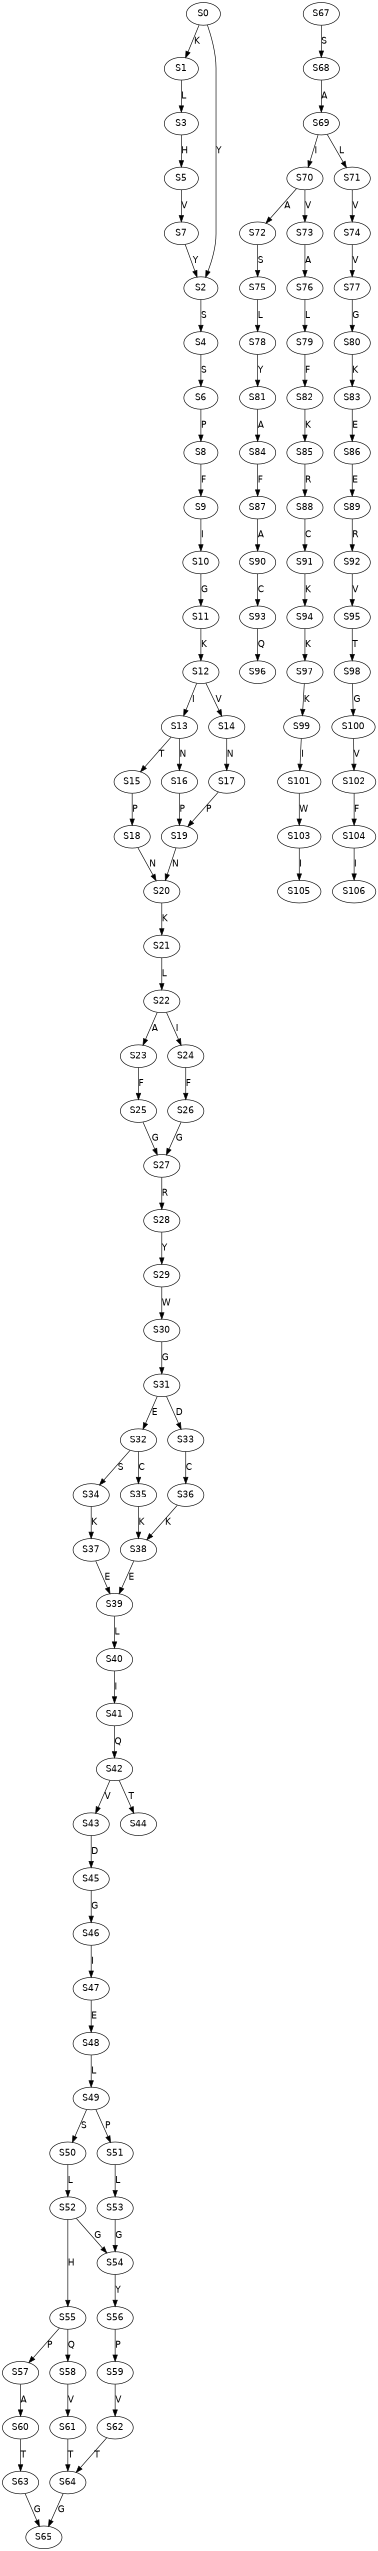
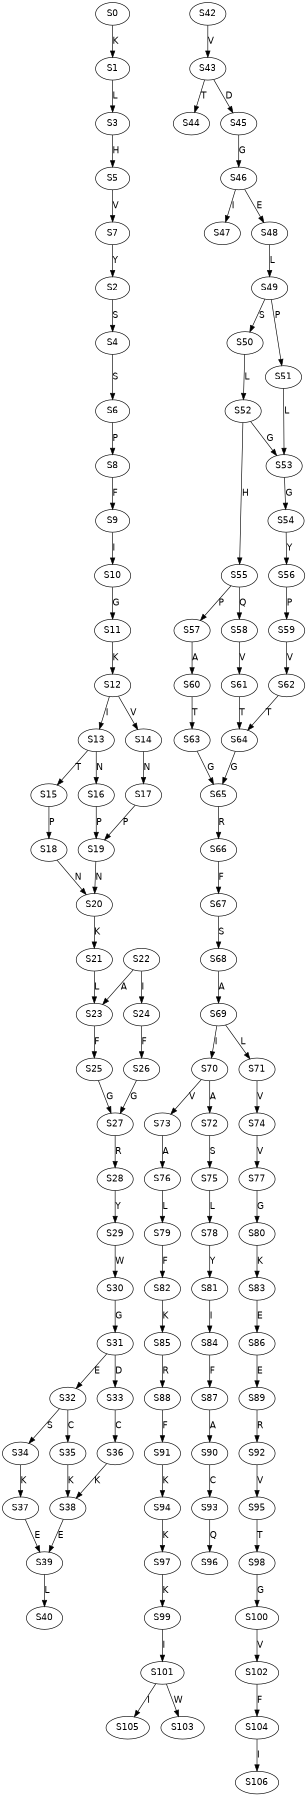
(216, 148) -> none
(261, 425) -> (211, 1316)
(308, 535) -> (165, 1426)
none -> (219, 850)
(299, 861) -> (147, 1698)
(162, 971) -> (94, 984)
(115, 1714) -> none
(125, 1794) -> (201, 93)
(91, 2013) -> (253, 203)
(89, 2233) -> (262, 436)
